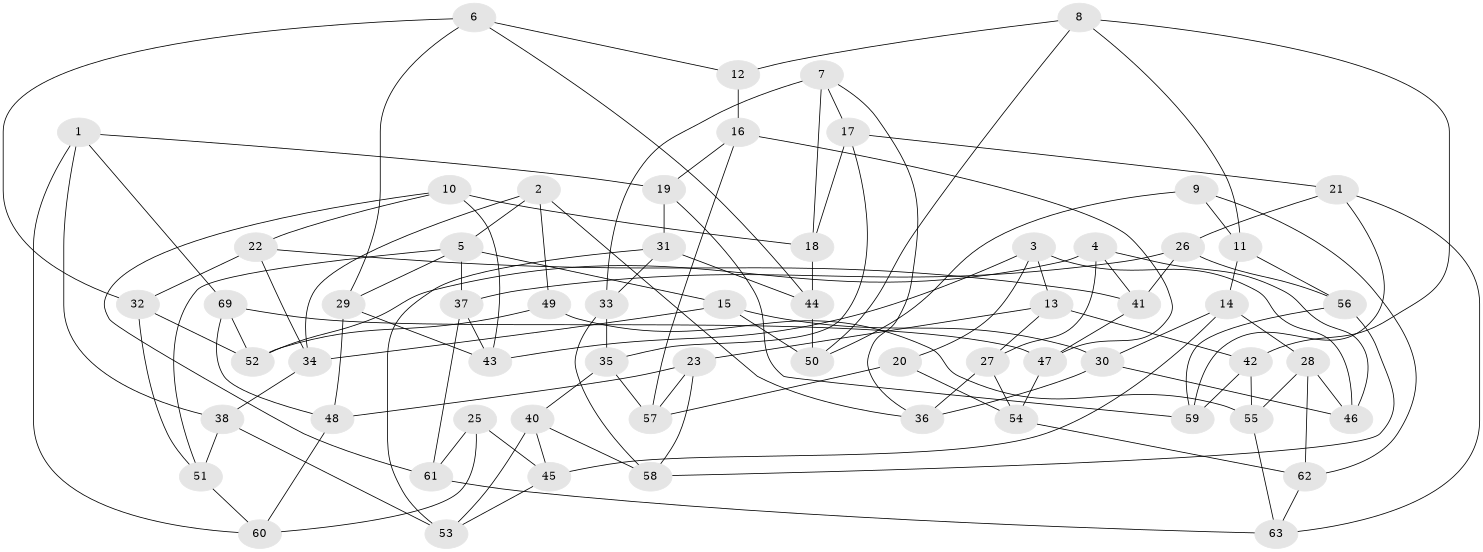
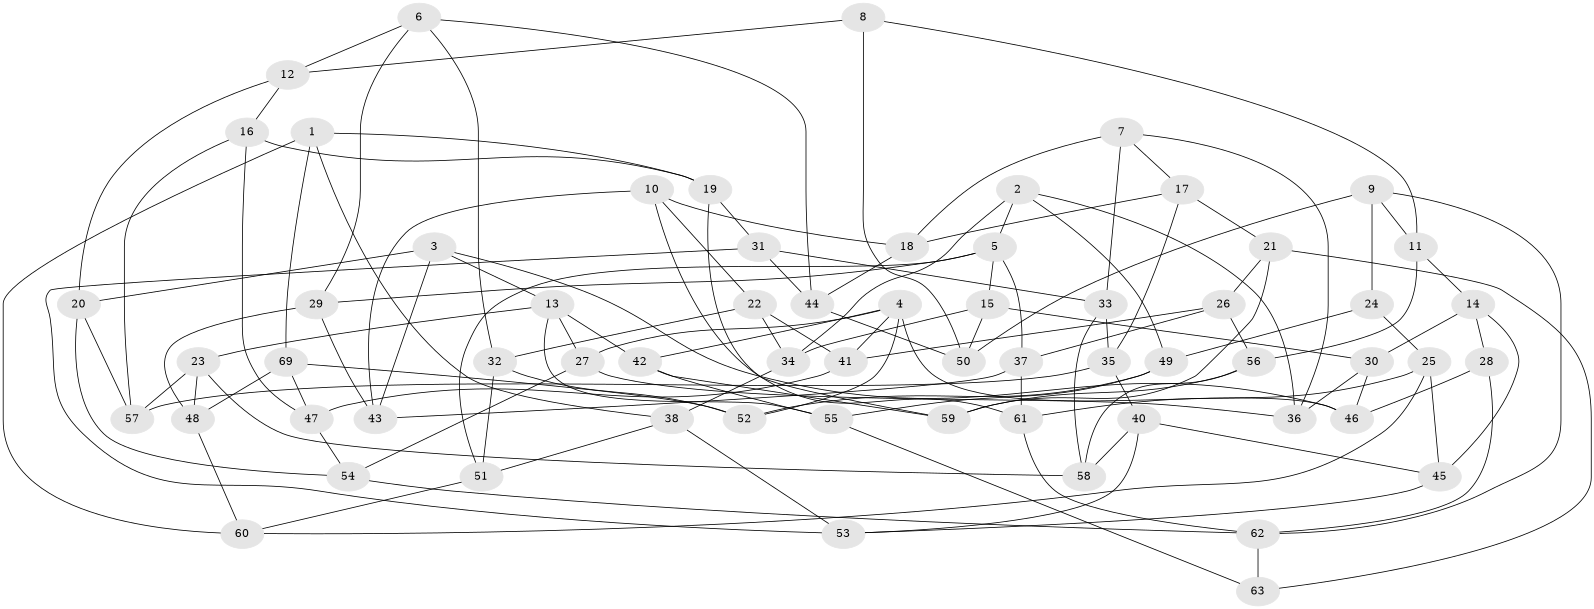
(1442, 115) -> (765, 335)
none -> (135, 153)
none -> (1372, 305)
(1280, 391) -> (651, 401)
(853, 517) -> (1112, 512)
